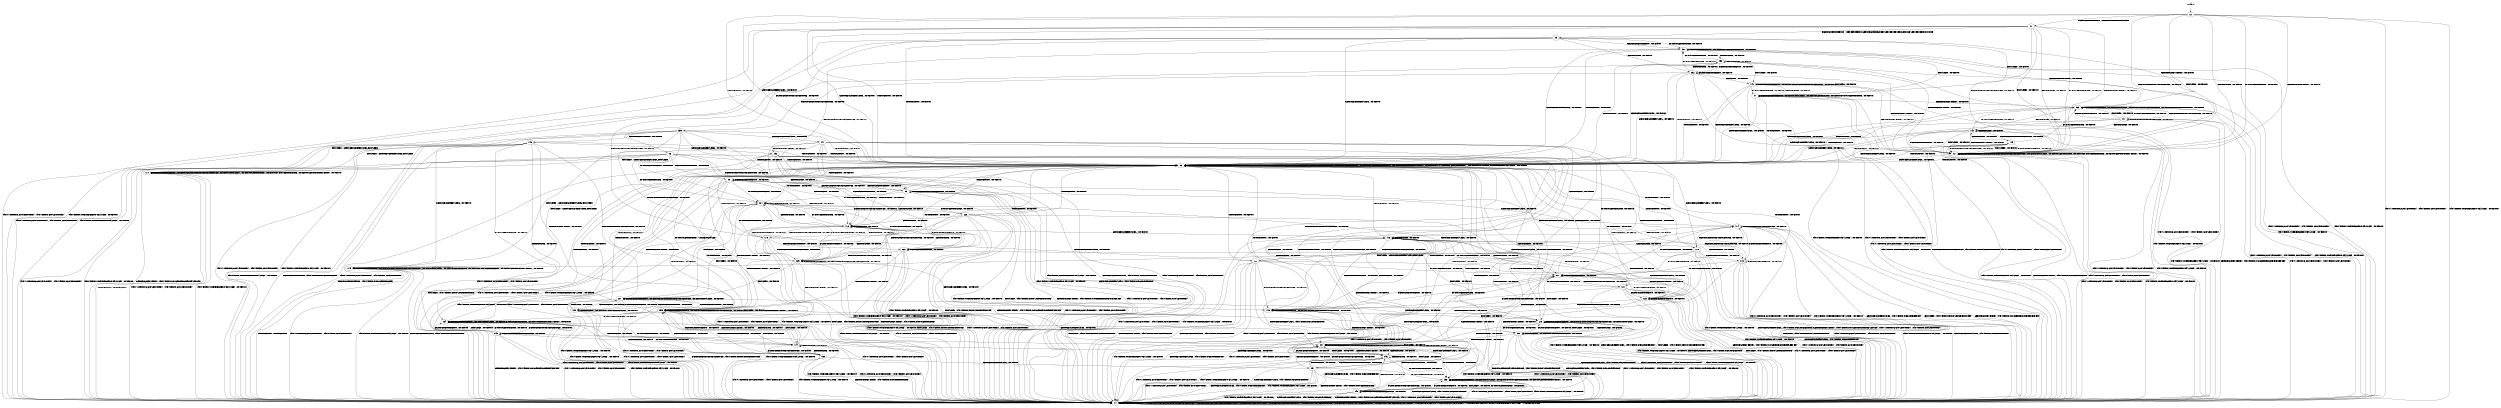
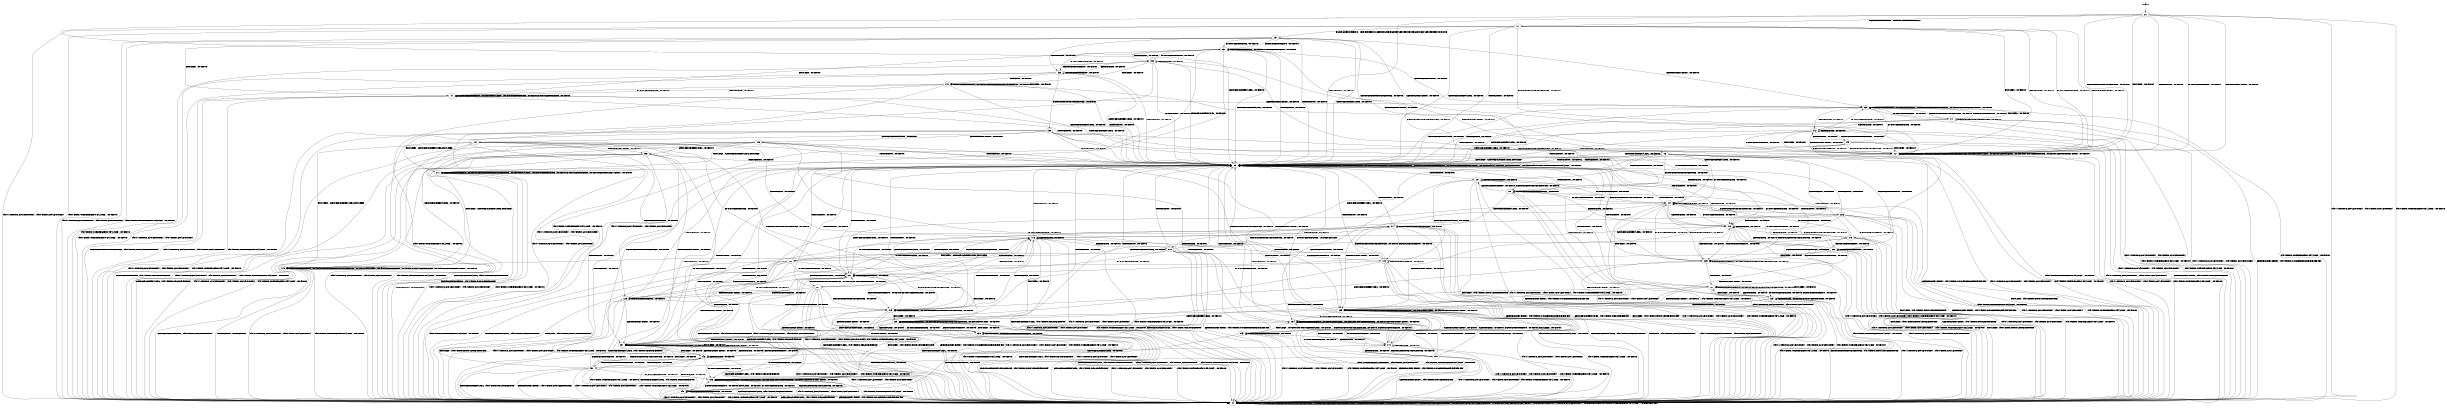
(1870, 82) -> (1595, 121)
none -> (1568, 307)
